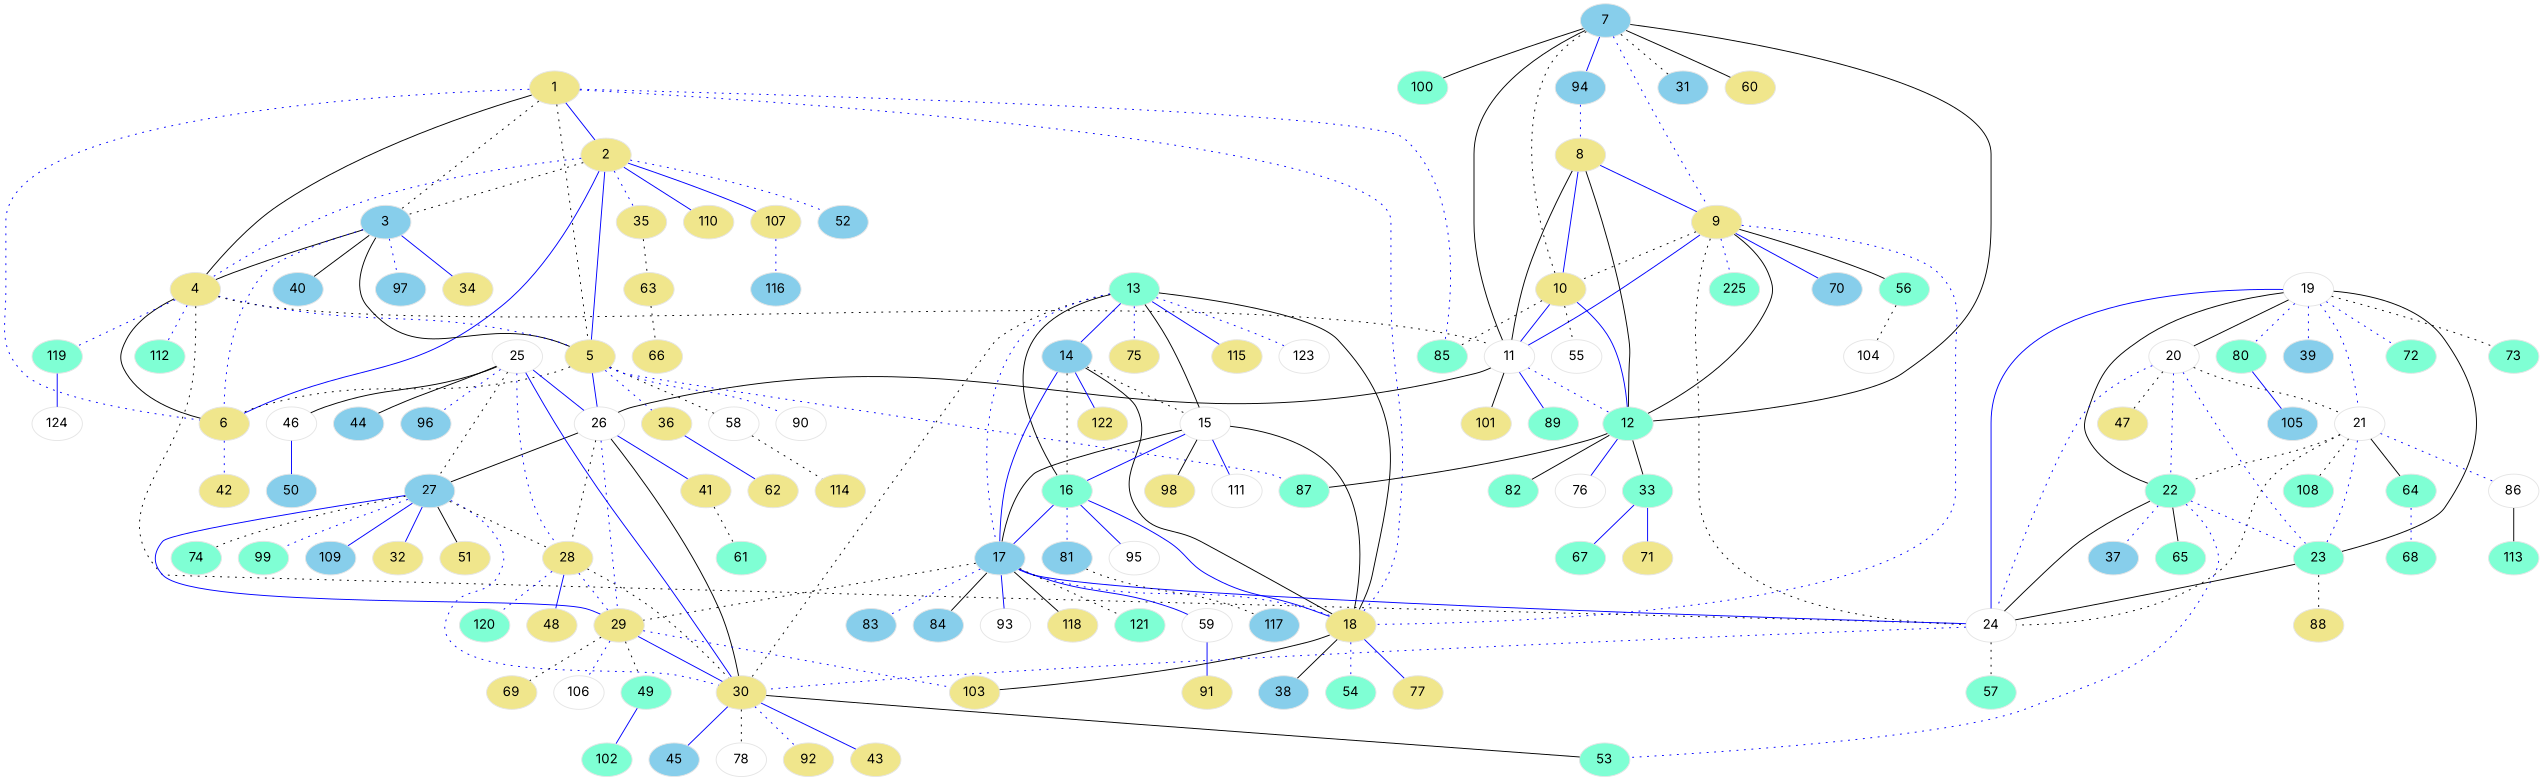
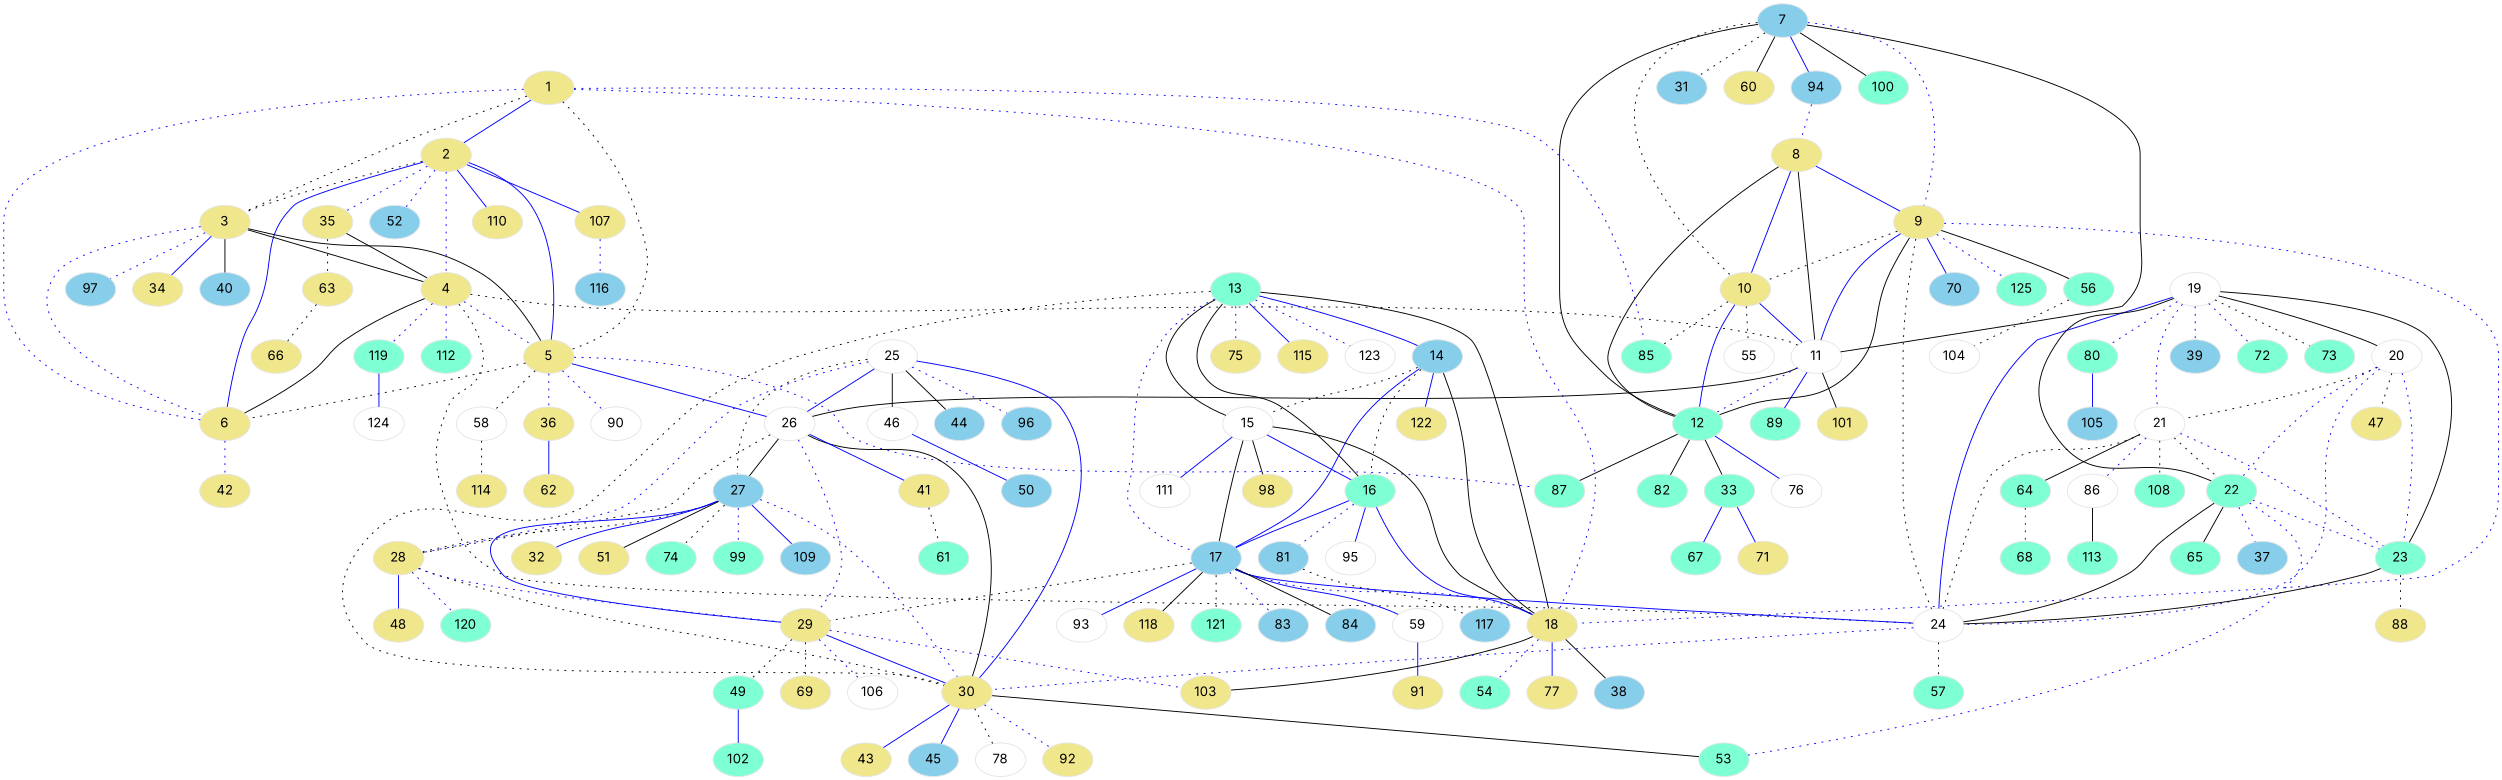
(356, 162) -> (387, 256)
(386, 222) -> (225, 222)
(1734, 289) -> (2022, 289)
